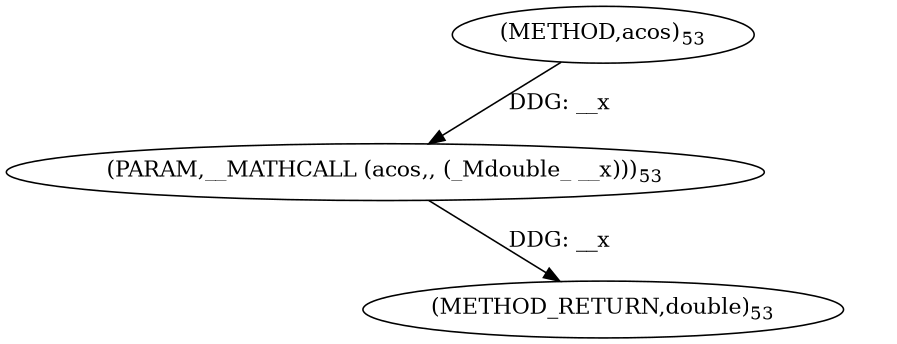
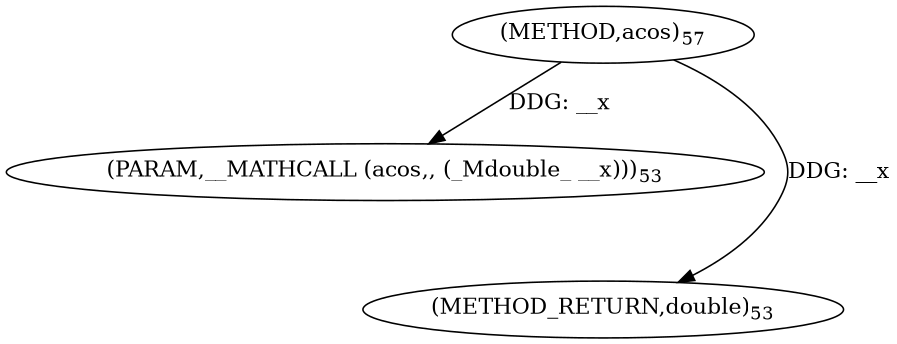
(694, 32) -> (694, 32)
(488, 237) -> (786, 162)
